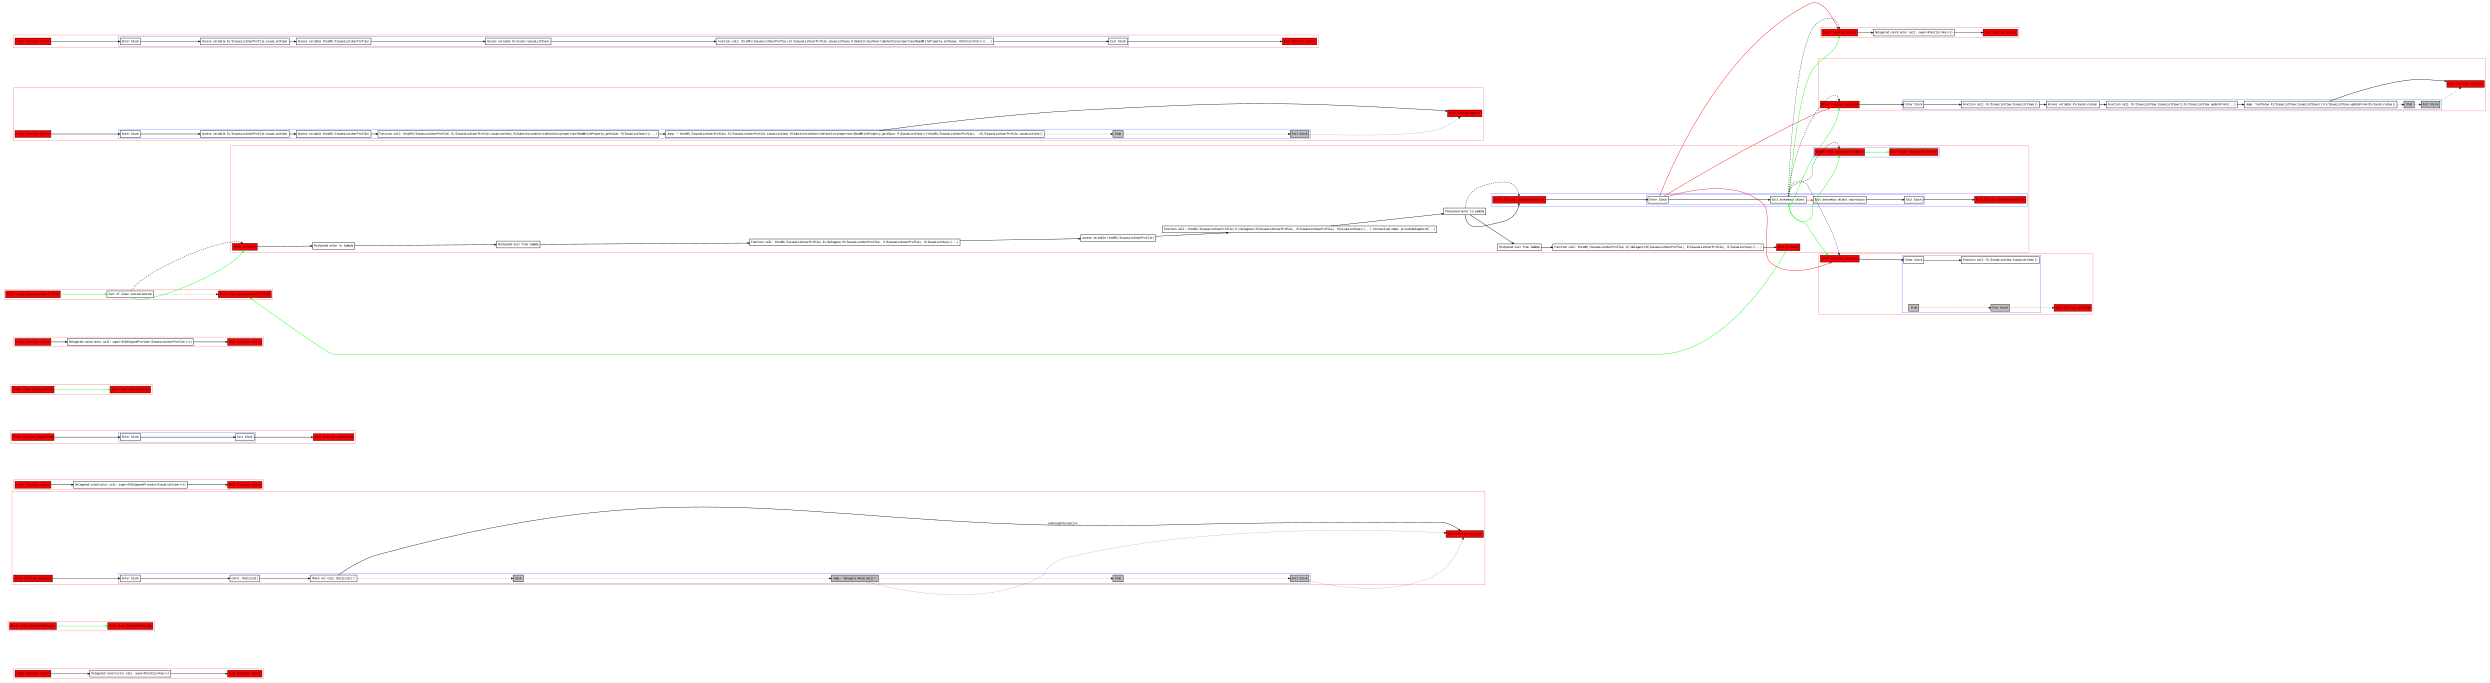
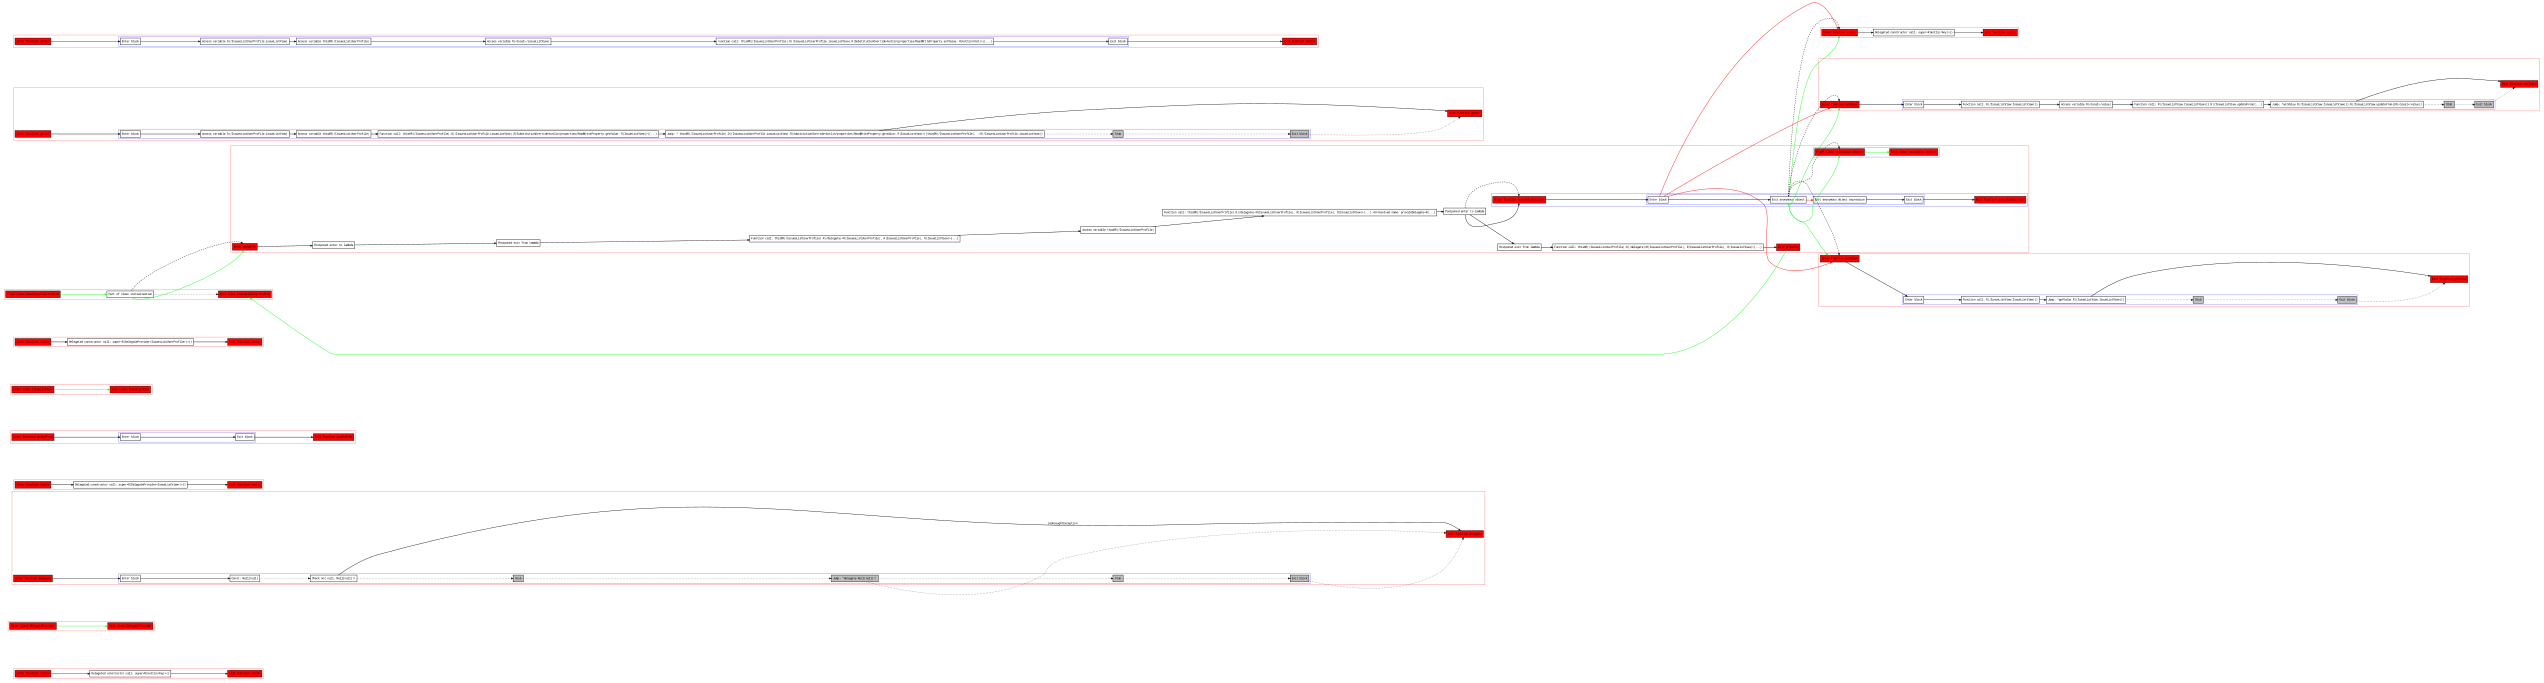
none -> (2086, 300)
(284, 578) -> (284, 578)
